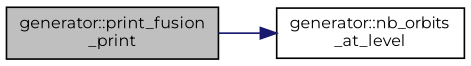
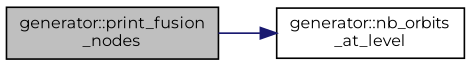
(112, 33) -> (112, 33)
